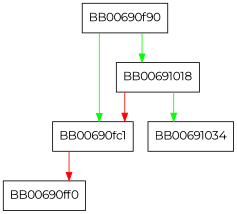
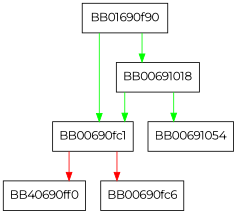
(125, 18) -> (125, 18)
(125, 103) -> (125, 103)
(191, 136) -> (191, 136)
(44, 196) -> (44, 196)
none -> (142, 196)
